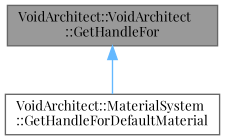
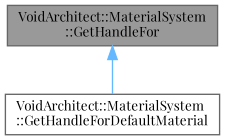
(112, 26) -> (112, 26)
